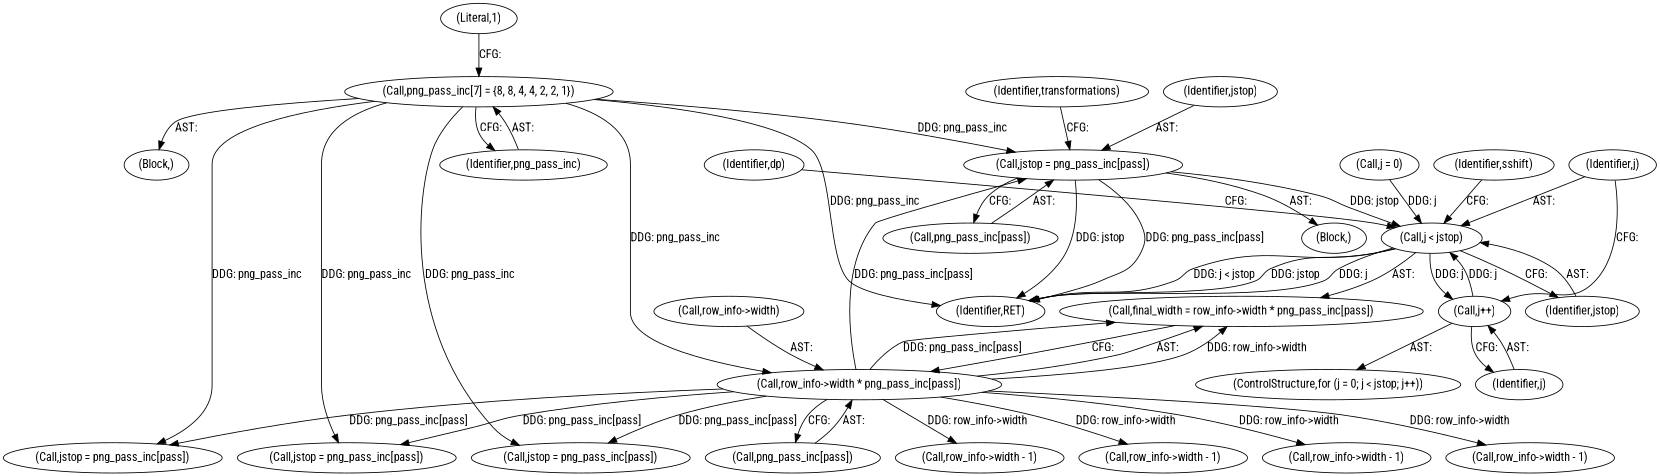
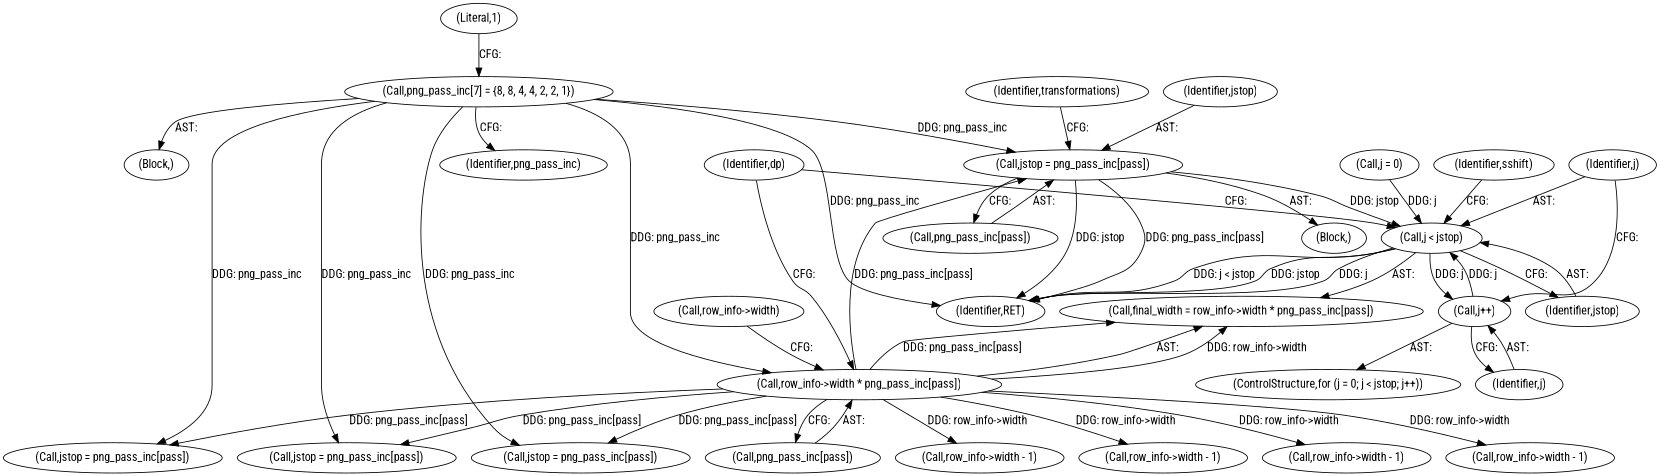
(510, 131) -> none
(803, 348) -> (803, 348)
(1057, 348) -> (791, 278)
